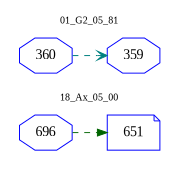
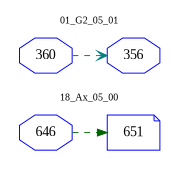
(90, 21) -> (90, 21)
(134, 56) -> (134, 56)
(46, 133) -> (46, 133)
